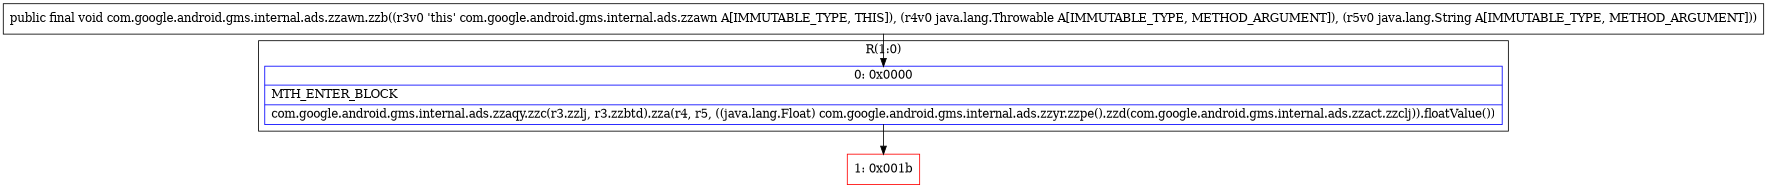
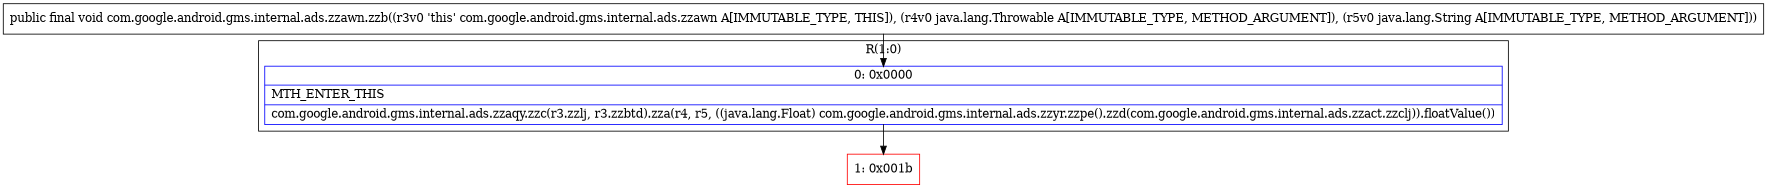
(335, 95) -> (328, 95)
